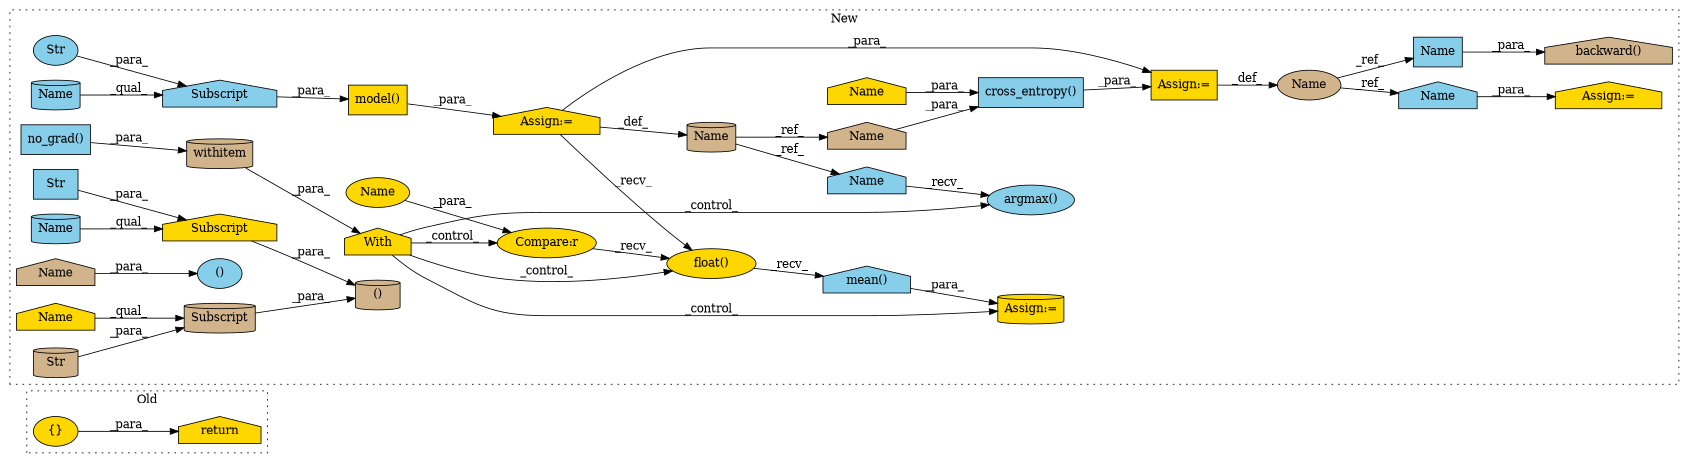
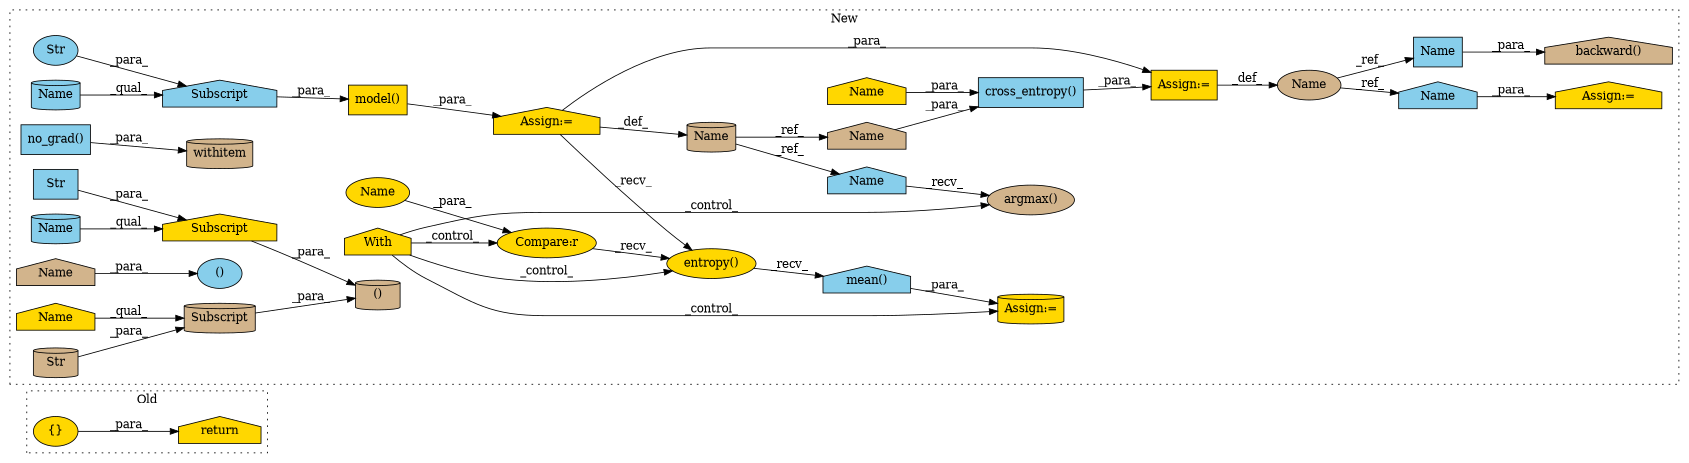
(299, 199) -> none
(1031, 200) -> (1031, 200)
(711, 264) -> (711, 264)
